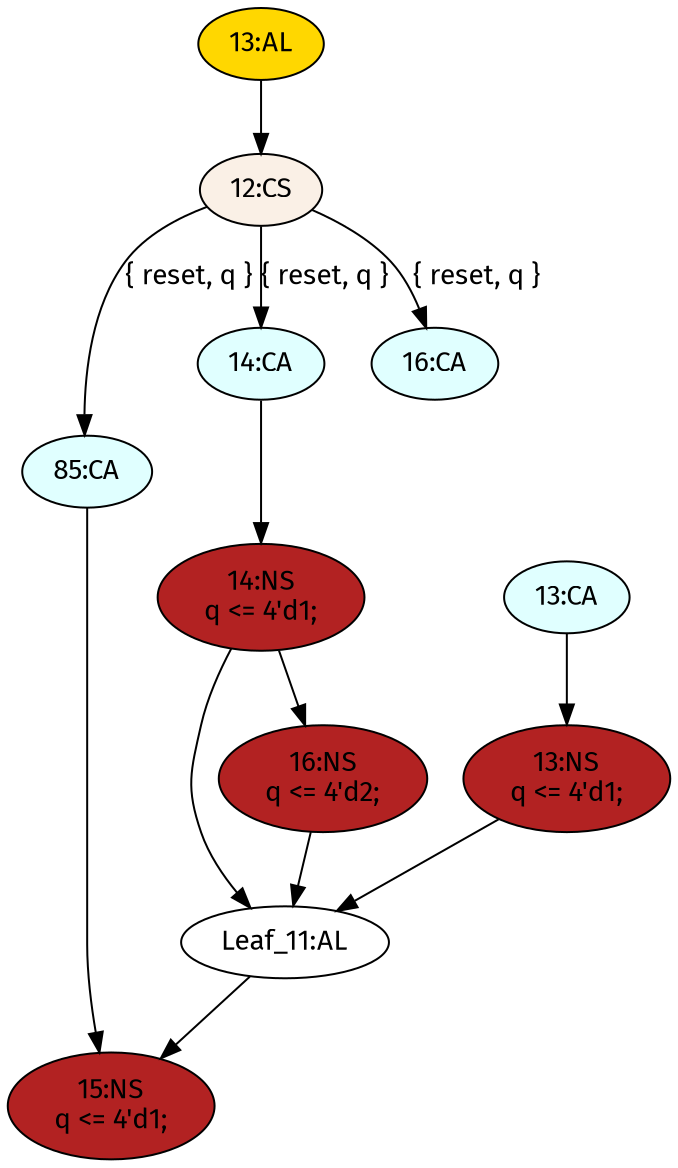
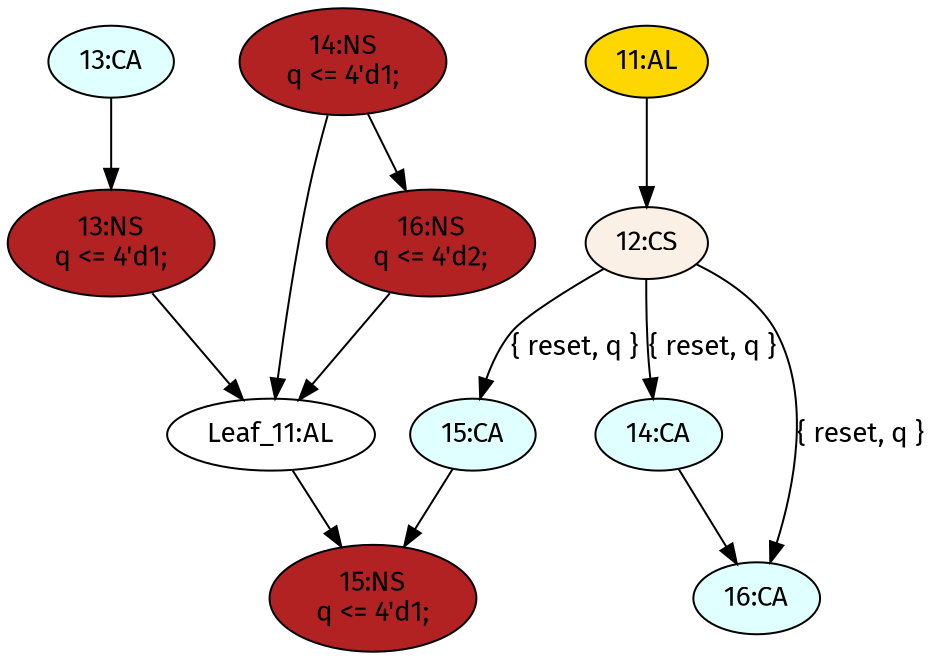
(261, 44) -> (647, 62)
(261, 462) -> (702, 508)
(87, 472) -> (473, 435)
